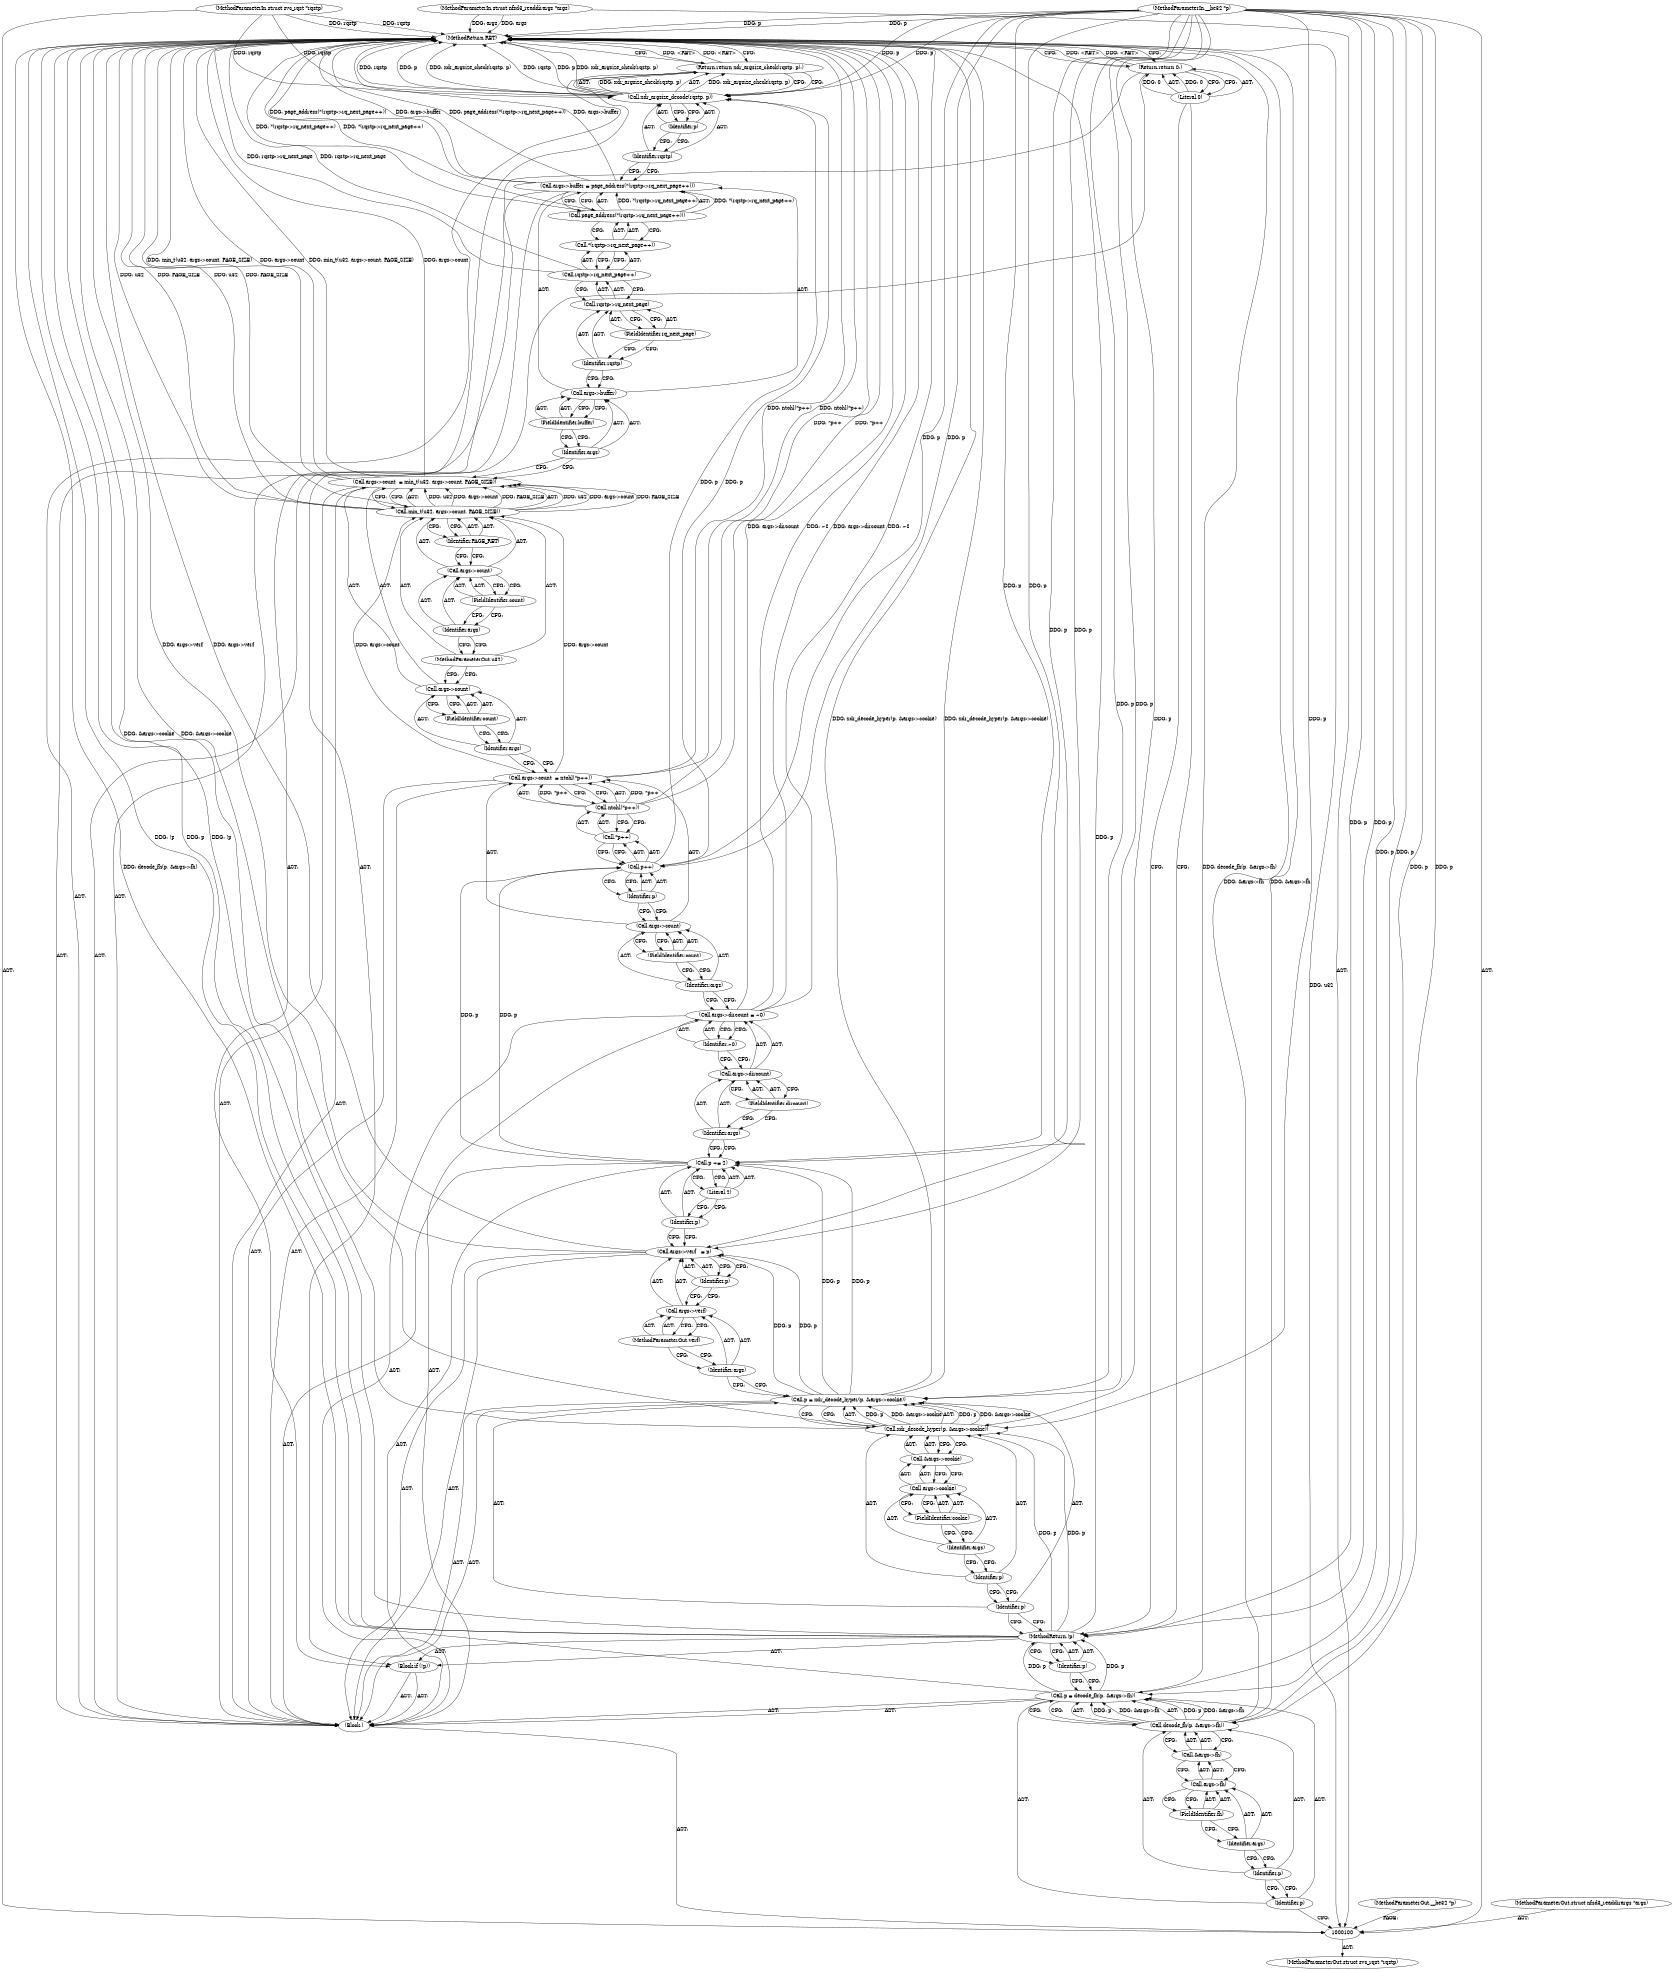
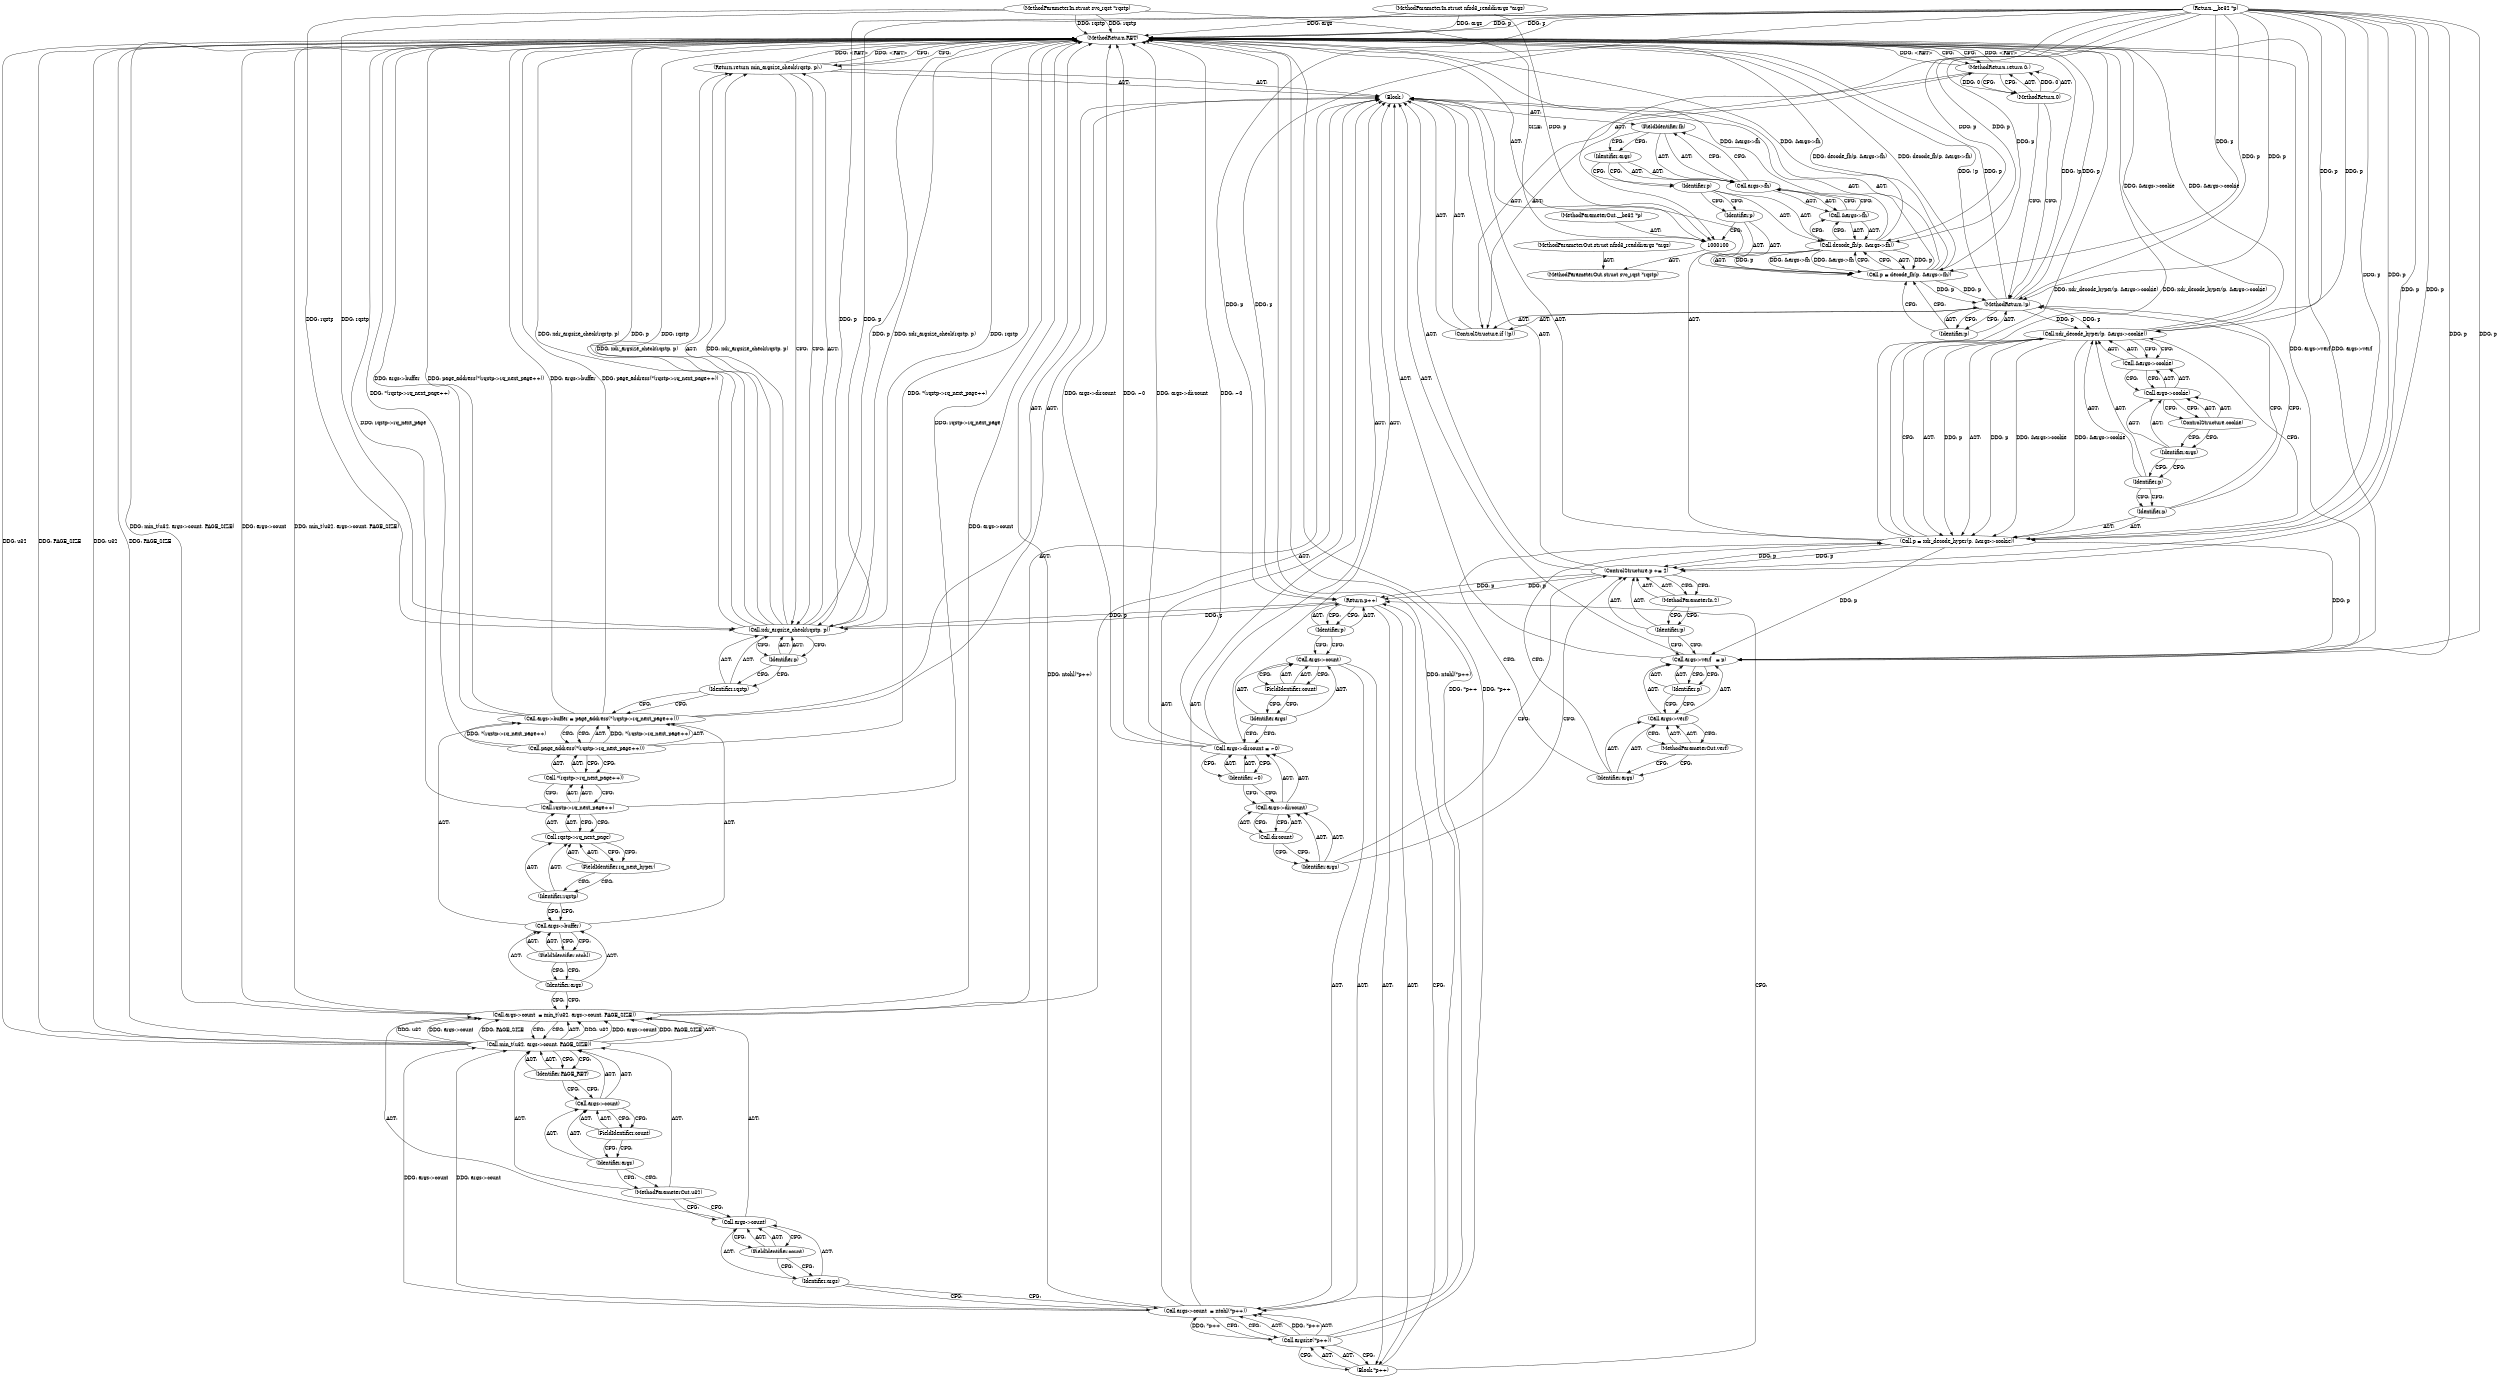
(1192, 9) -> (2216, 9)
(750, 68) -> (768, 68)
(1160, 68) -> (1999, 68)
(670, 98) -> (789, 631)
(1190, 98) -> (2039, 98)
(660, 334) -> (618, 867)
(568, 423) -> (564, 956)
(617, 808) -> (1307, 1341)
(617, 838) -> (1373, 1371)
(641, 867) -> (1361, 601)
(9, 971) -> (1536, 127)
(1343, 971) -> (1557, 127)
(1321, 986) -> (1517, 142)
(778, 1104) -> (1276, 838)
(712, 1163) -> (1636, 571)
(719, 1193) -> (1690, 601)
(942, 1519) -> (2212, 423)
(414, 1667) -> (1485, 334)
(770, 1915) -> (1520, 114)
(1391, 1918) -> (1657, 231)
(1459, 1924) -> (1604, 259)
